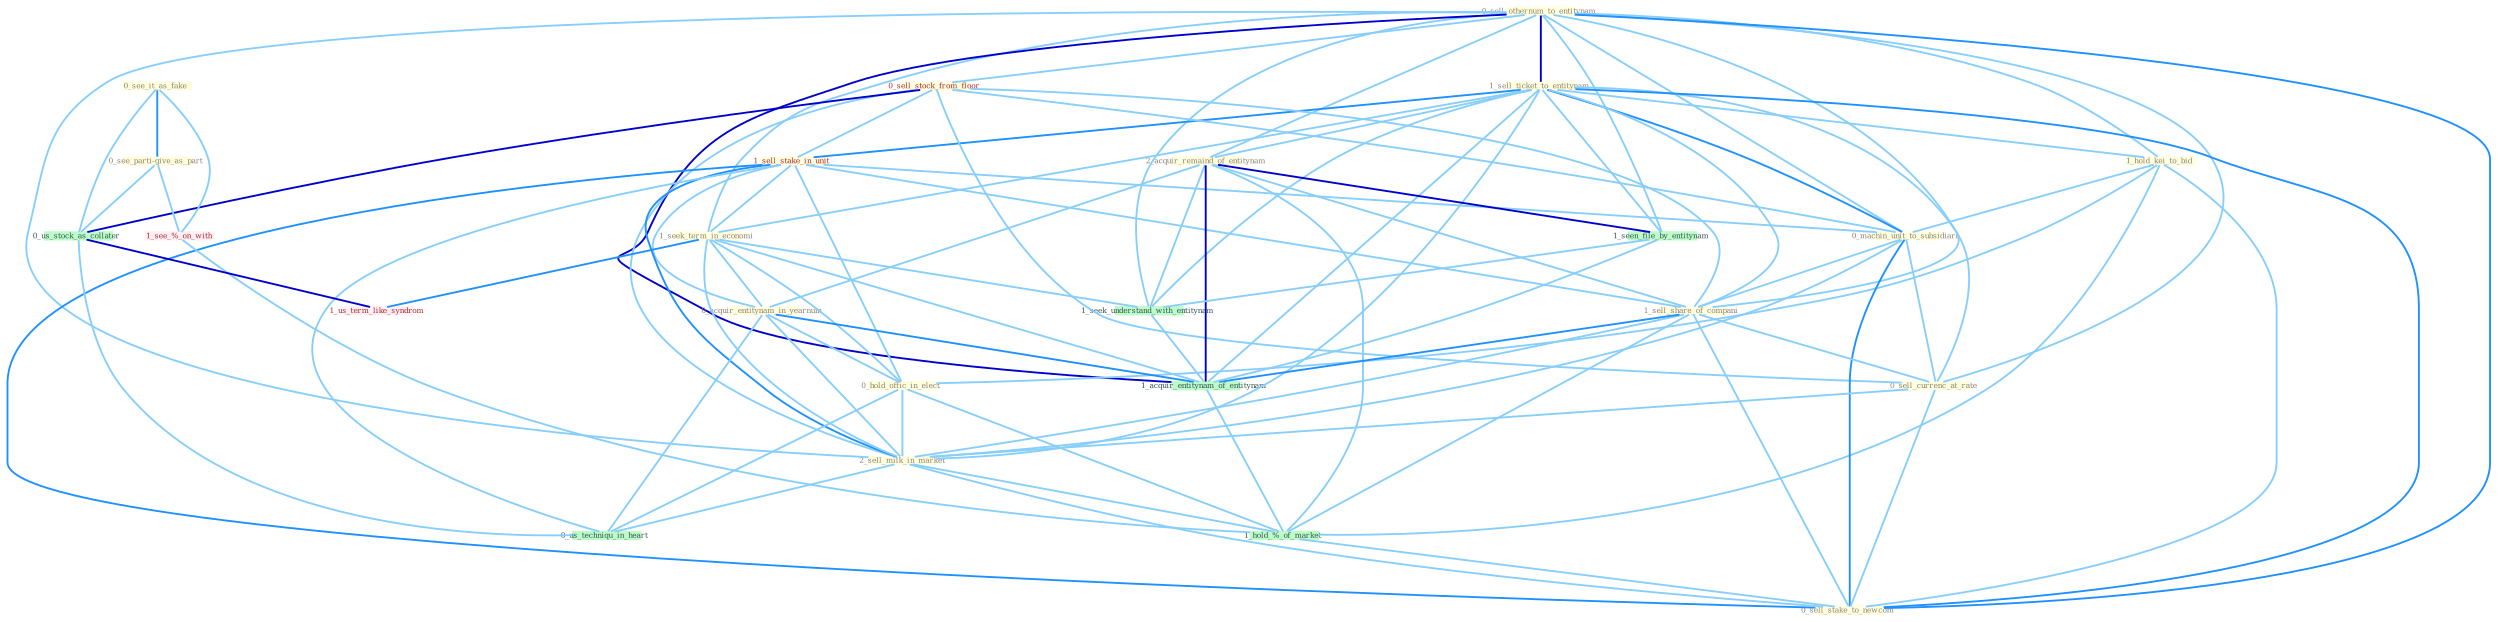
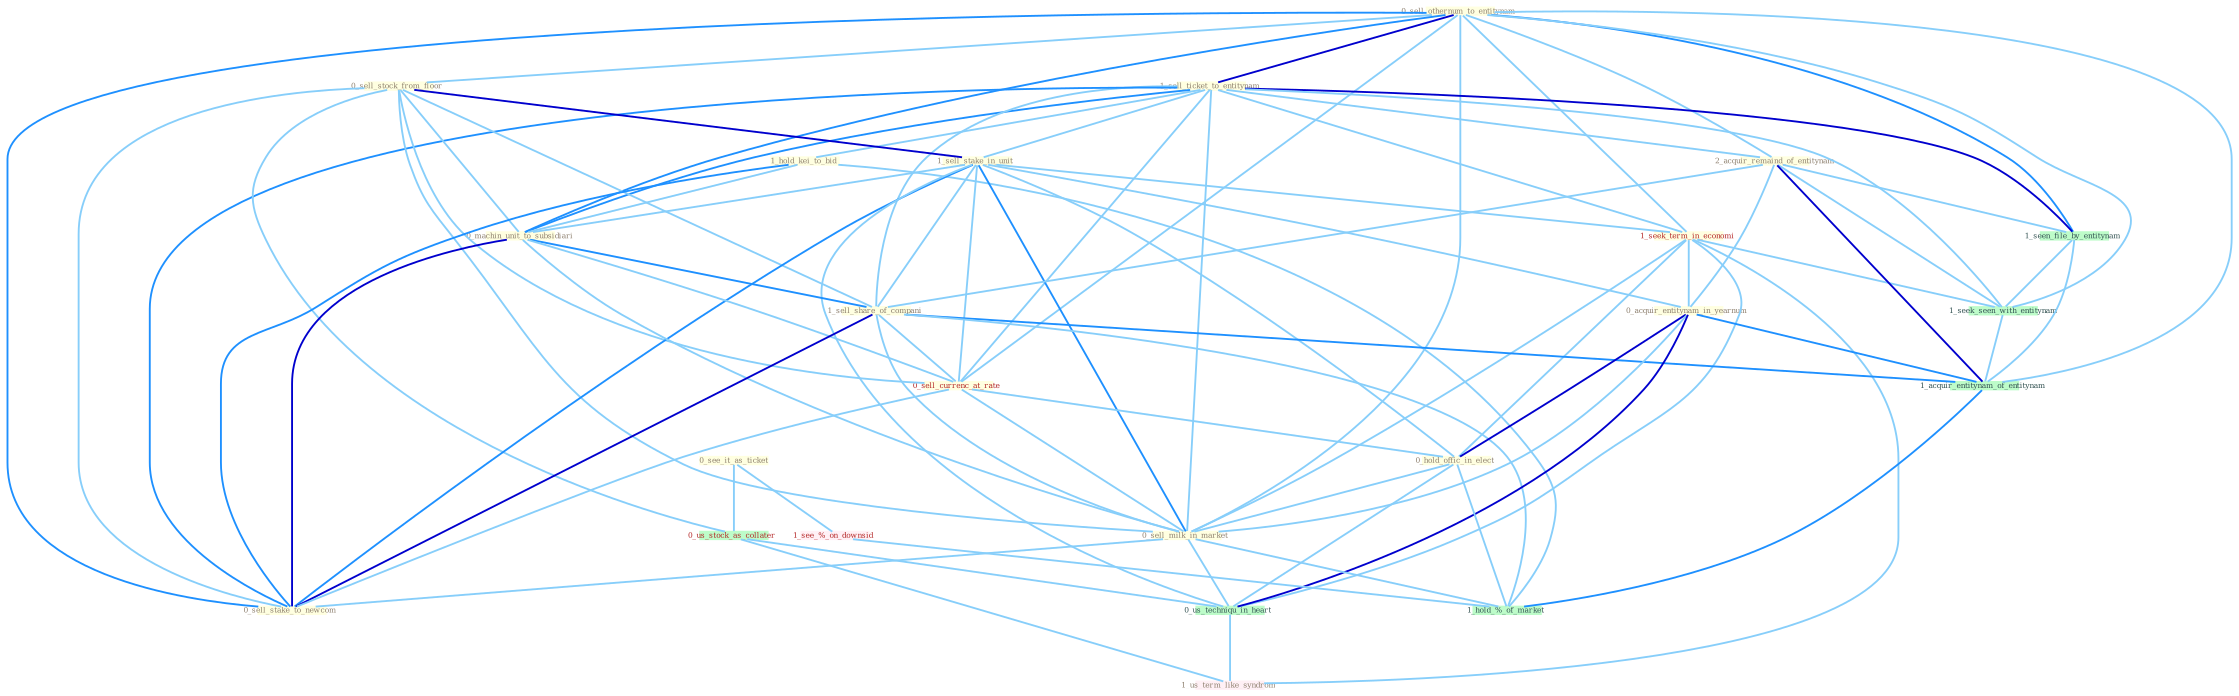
(2011, 77) -> none
(157, 86) -> (734, 461)
(936, 86) -> (399, 86)
(1782, 87) -> none
(1723, 123) -> (931, 105)
(865, 124) -> (688, 124)
(1614, 124) -> (1866, 91)
(1132, 127) -> (1094, 124)
(715, 141) -> (2069, 53)
(502, 149) -> (370, 367)
(1599, 157) -> (1652, 108)
(157, 161) -> none
(794, 161) -> (977, 161)
(1369, 188) -> (1925, 198)
(79, 236) -> (734, 535)
(180, 236) -> (835, 535)
(708, 236) -> (1689, 236)
(1374, 236) -> none
(1330, 237) -> none
(193, 265) -> (982, 610)
(543, 273) -> (1794, 623)
none -> (968, 273)
(1799, 273) -> (698, 273)
(378, 311) -> (1230, 685)
(957, 311) -> (1575, 474)
(1150, 311) -> (2003, 311)
(1562, 341) -> (1207, 423)
(833, 348) -> (1574, 387)
(1936, 386) -> (959, 386)
(1850, 417) -> (298, 356)
(685, 423) -> (1493, 503)
(1245, 460) -> (1774, 543)
(1771, 460) -> (584, 461)
(902, 461) -> (1187, 535)
(2247, 505) -> (294, 319)
(1527, 568) -> (79, 306)
none -> (1230, 648)
